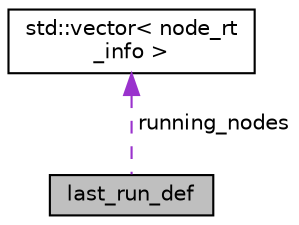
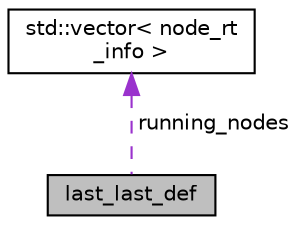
(132, 195) -> (132, 195)
